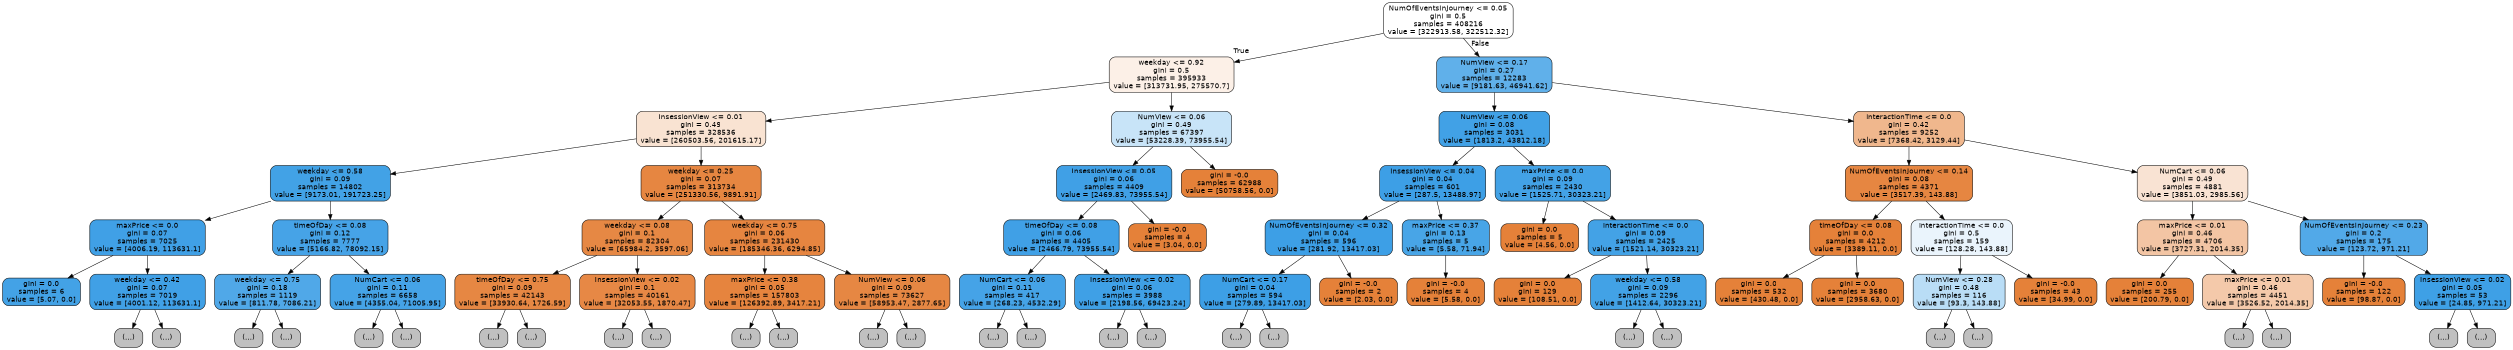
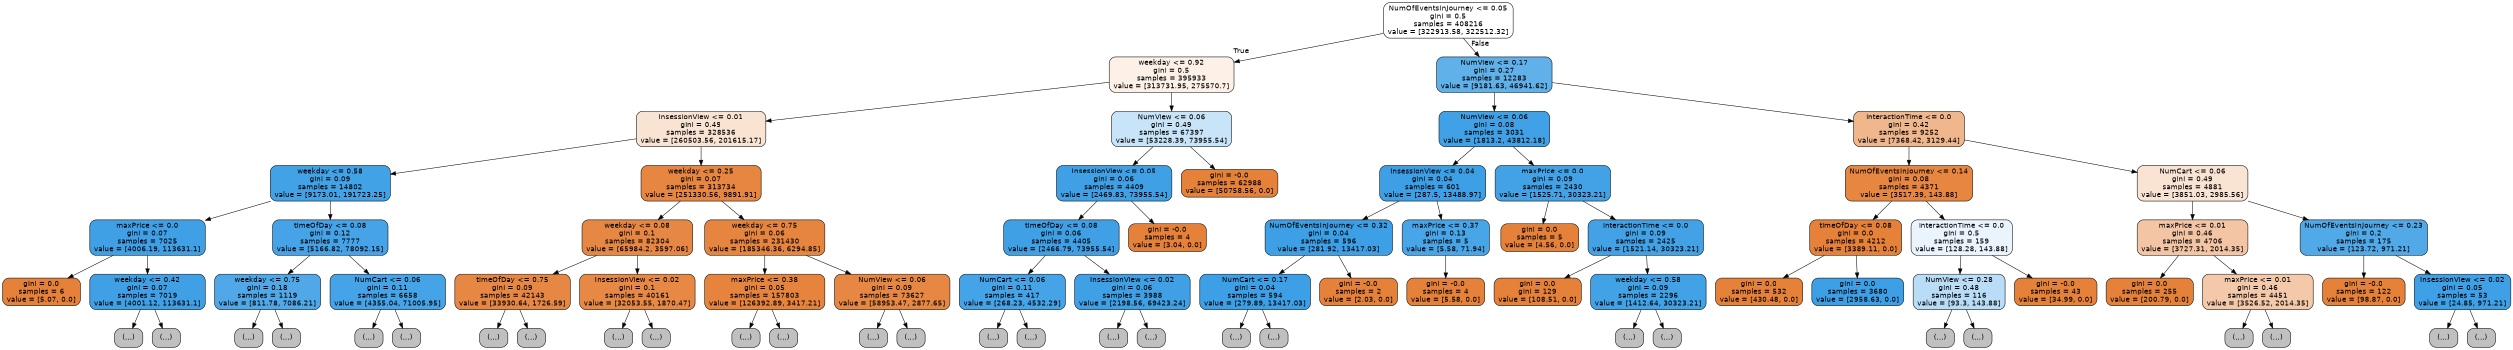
(42, 292) -> (42, 292)
(1858, 292) -> (1858, 292)
